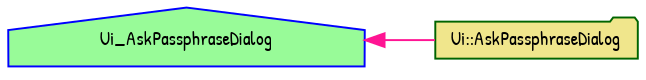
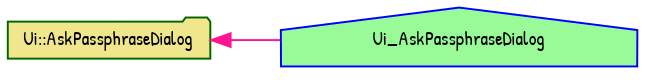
(410, 40) -> (256, 40)
